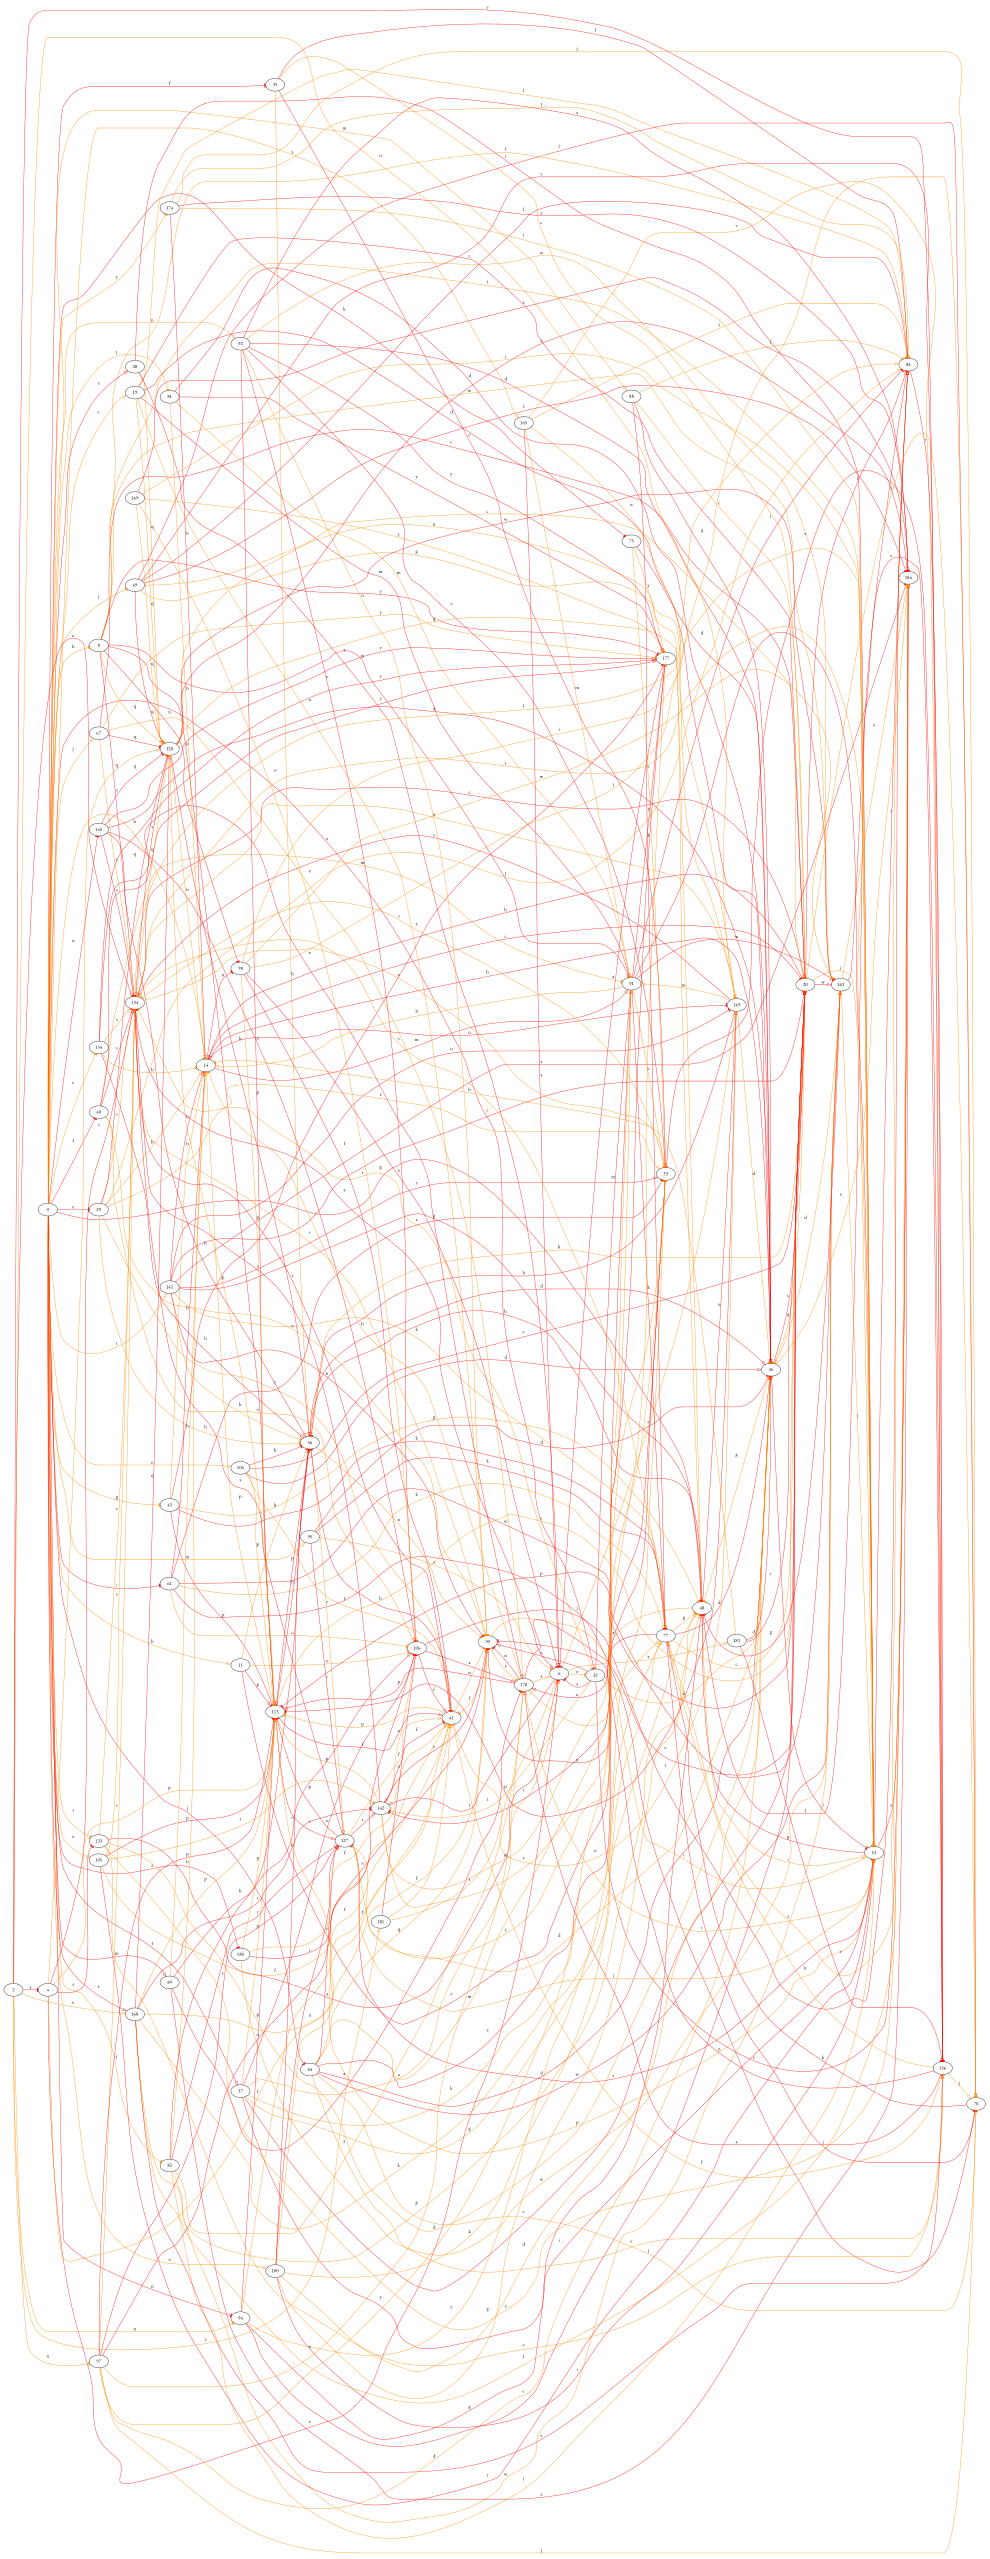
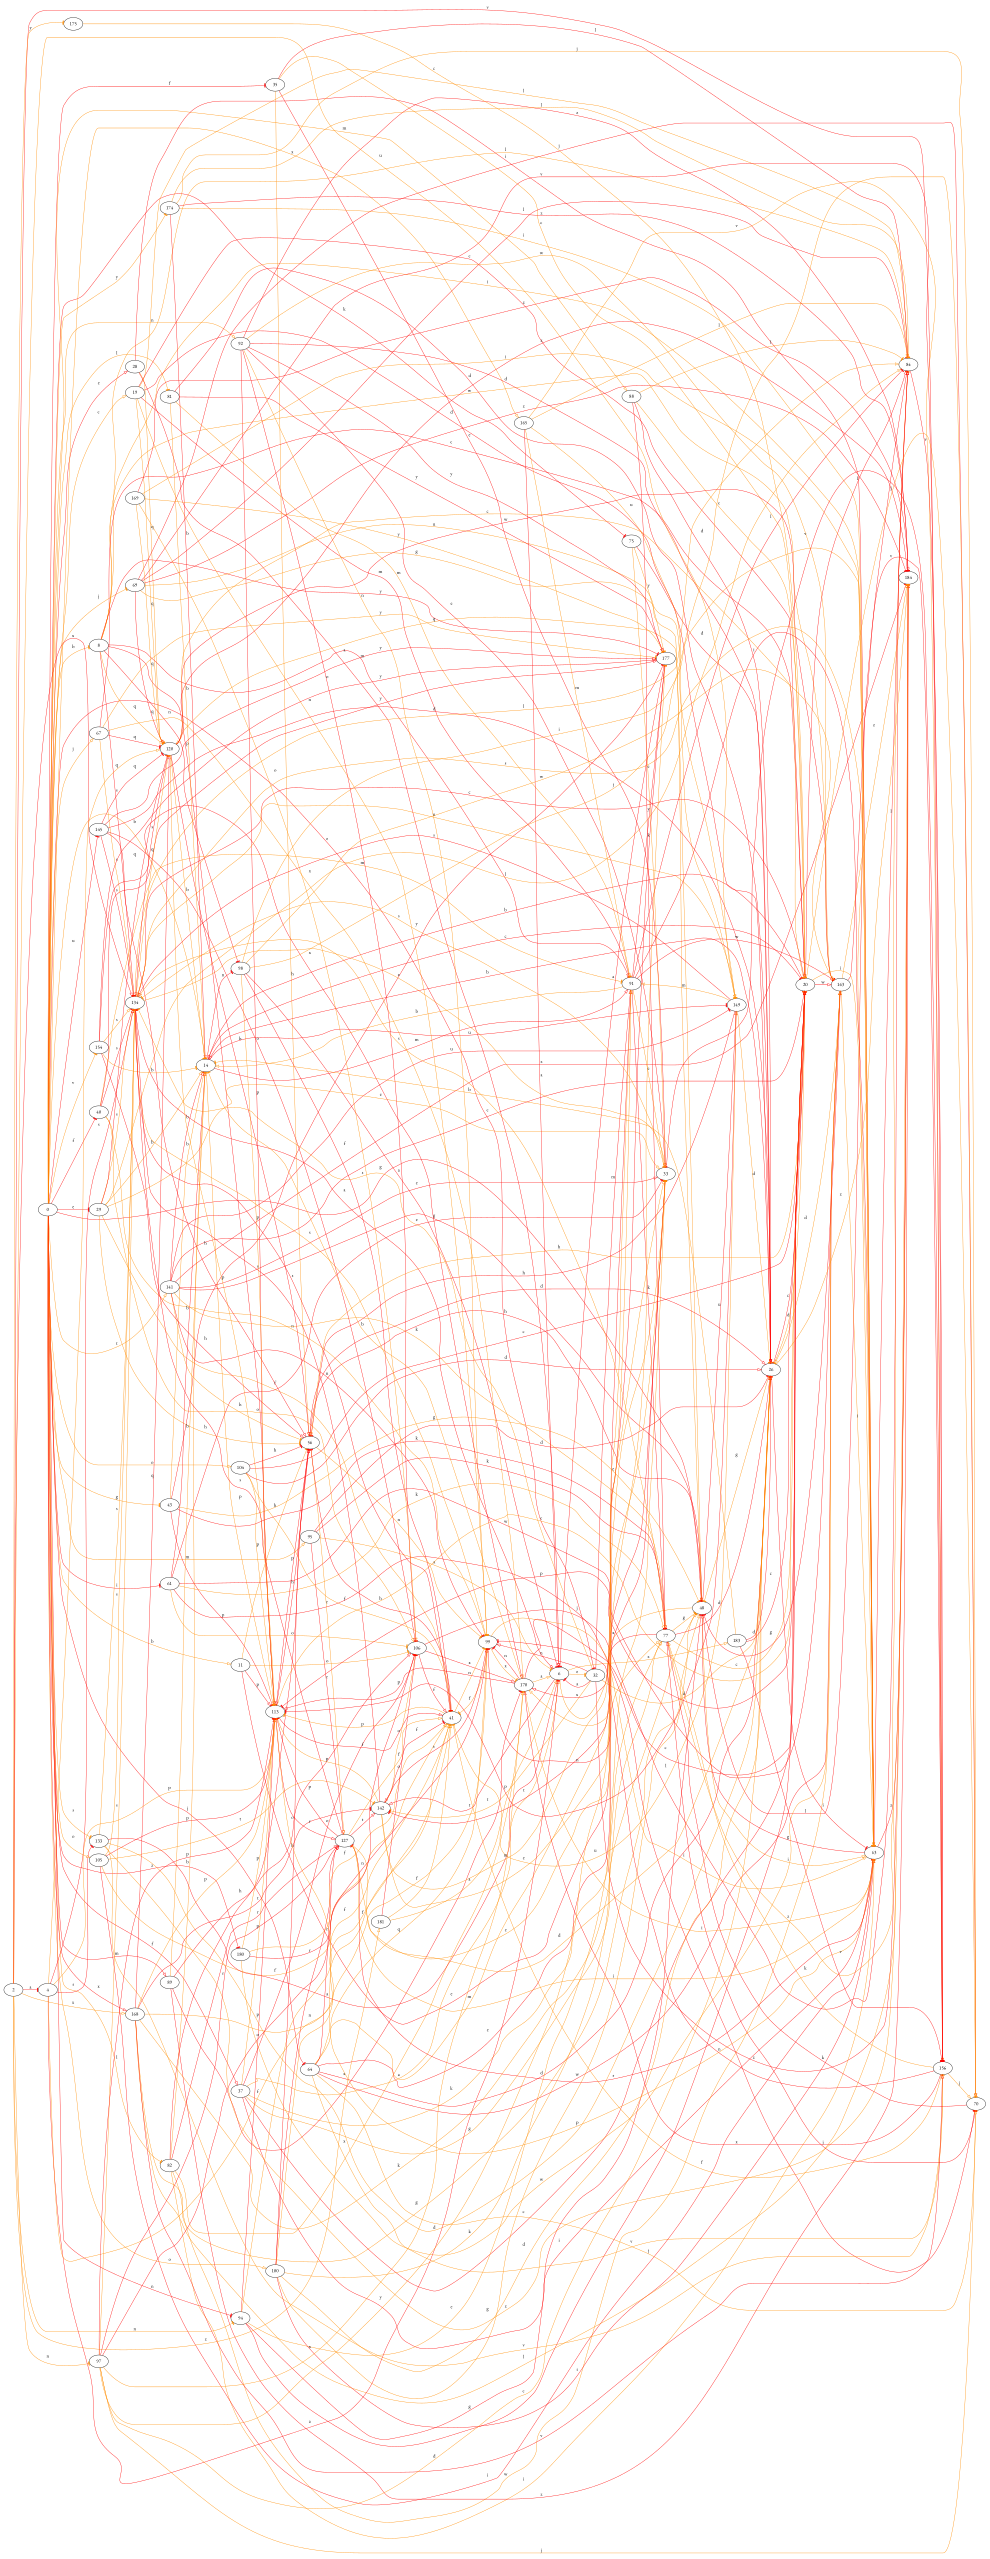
none -> (73, 24)
(672, 1347) -> (622, 1433)
